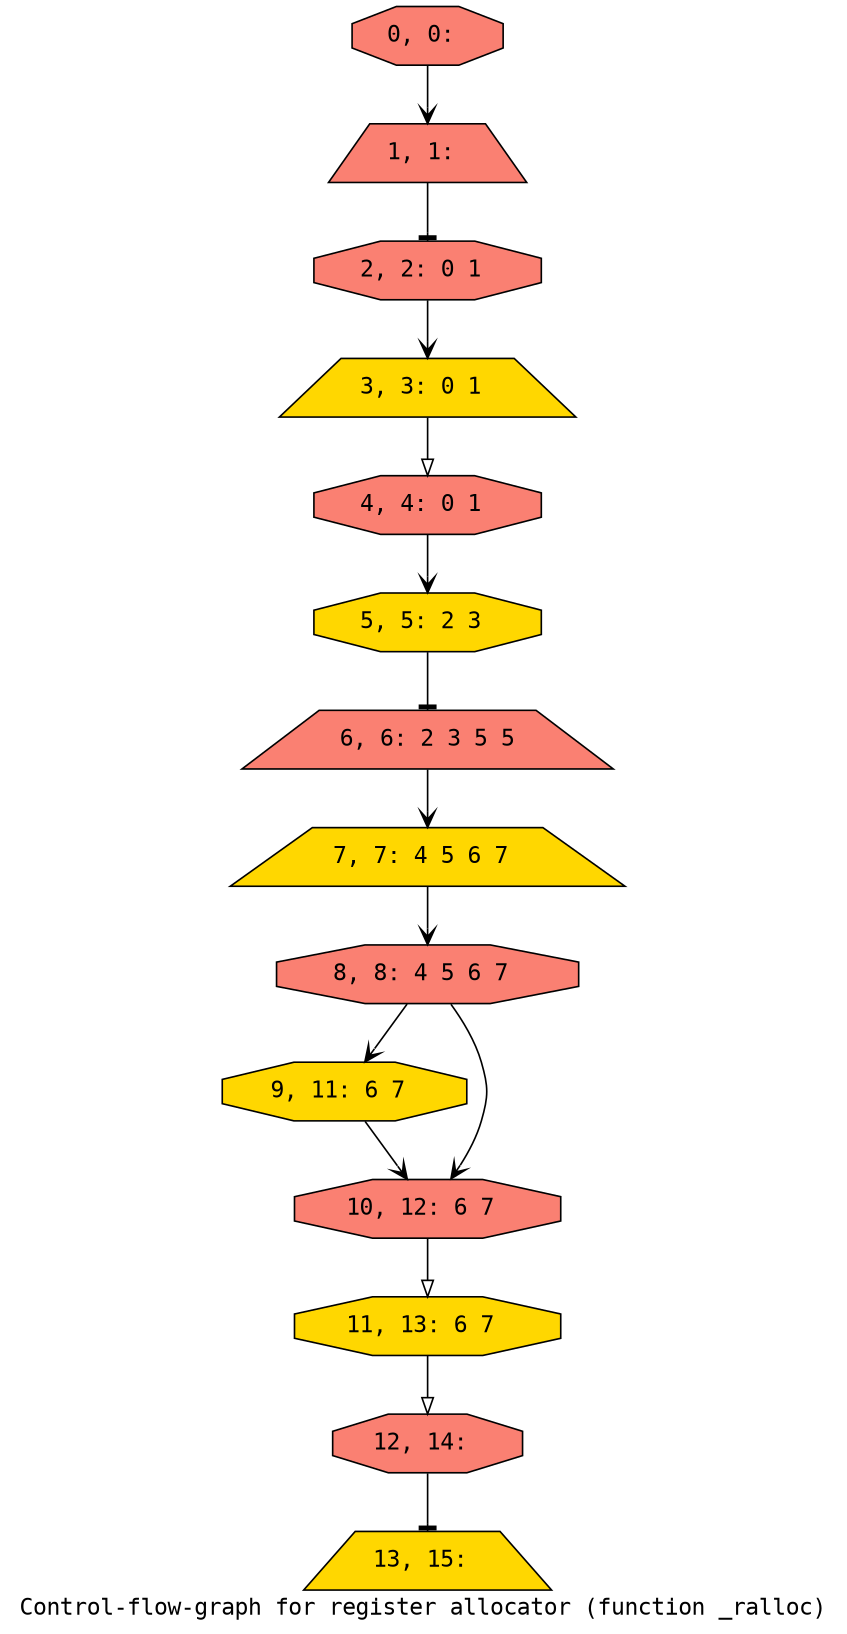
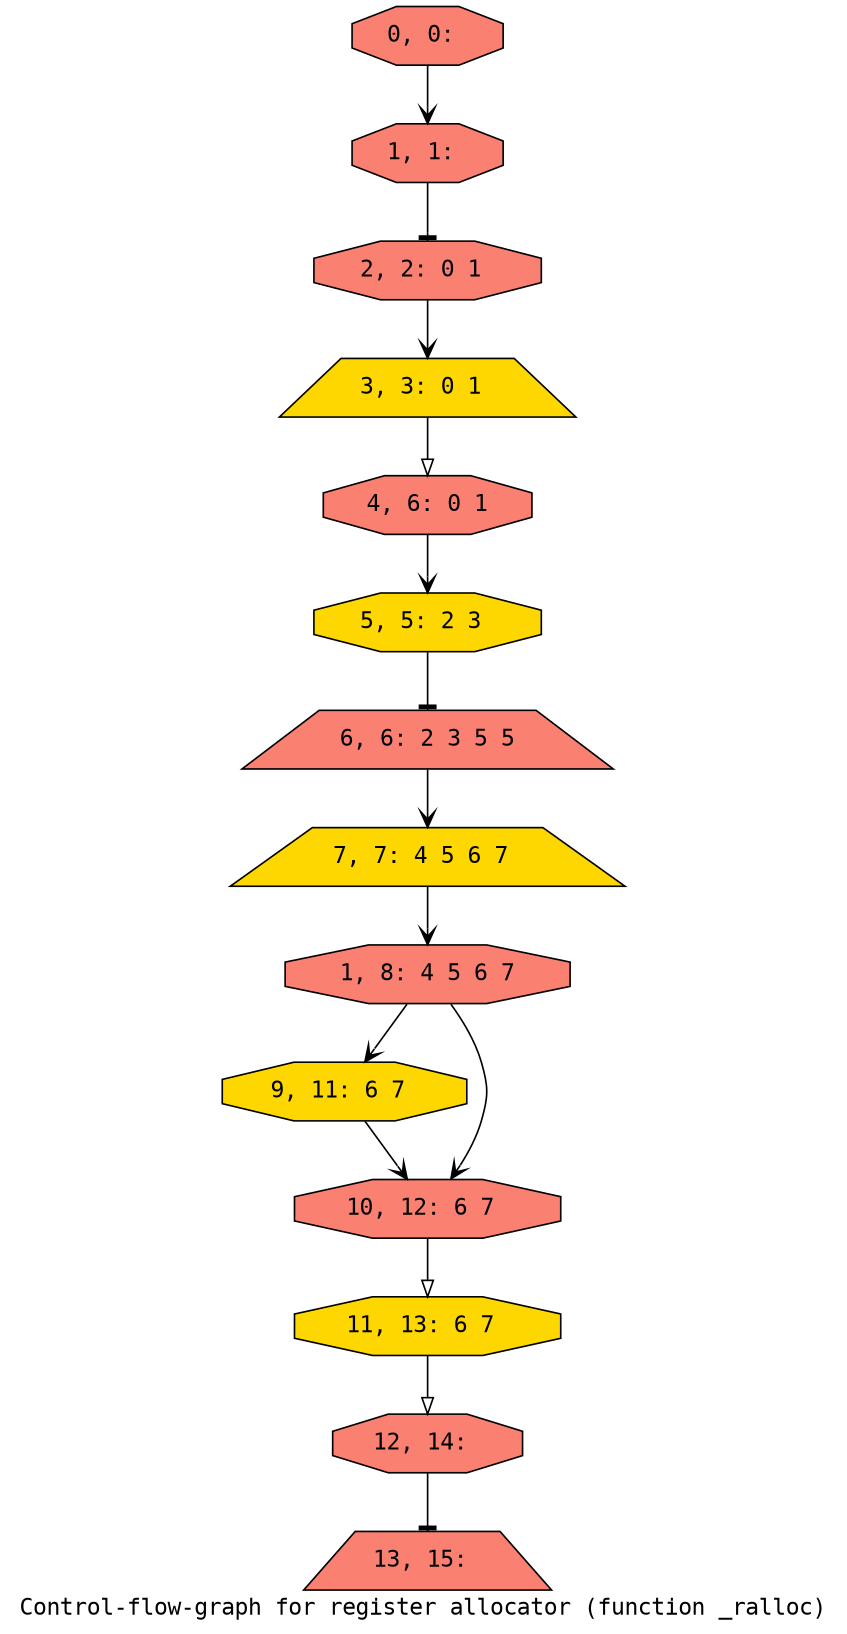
(428, 153) -> (428, 153)
(428, 505) -> (428, 505)
(428, 974) -> (428, 974)
(428, 1561) -> (428, 1561)
